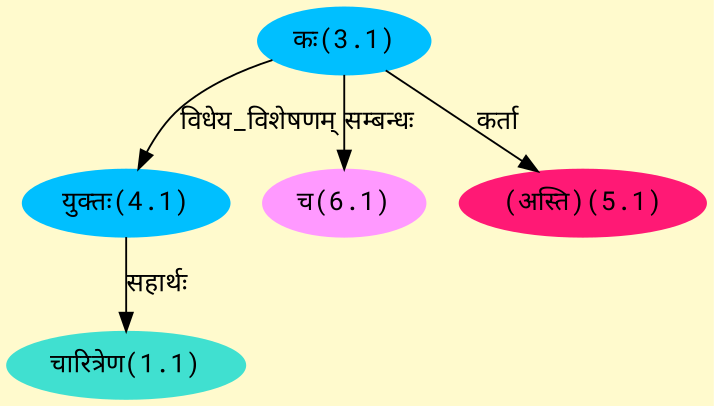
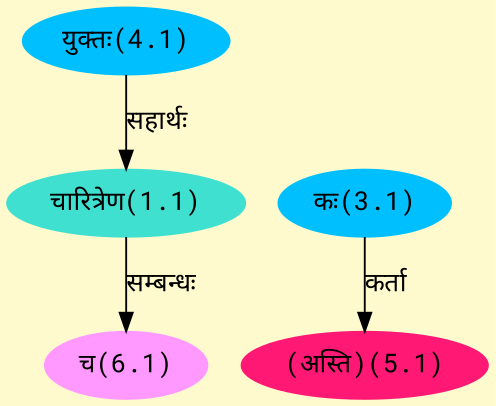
(200, 93) -> none
(344, 113) -> (126, 275)
